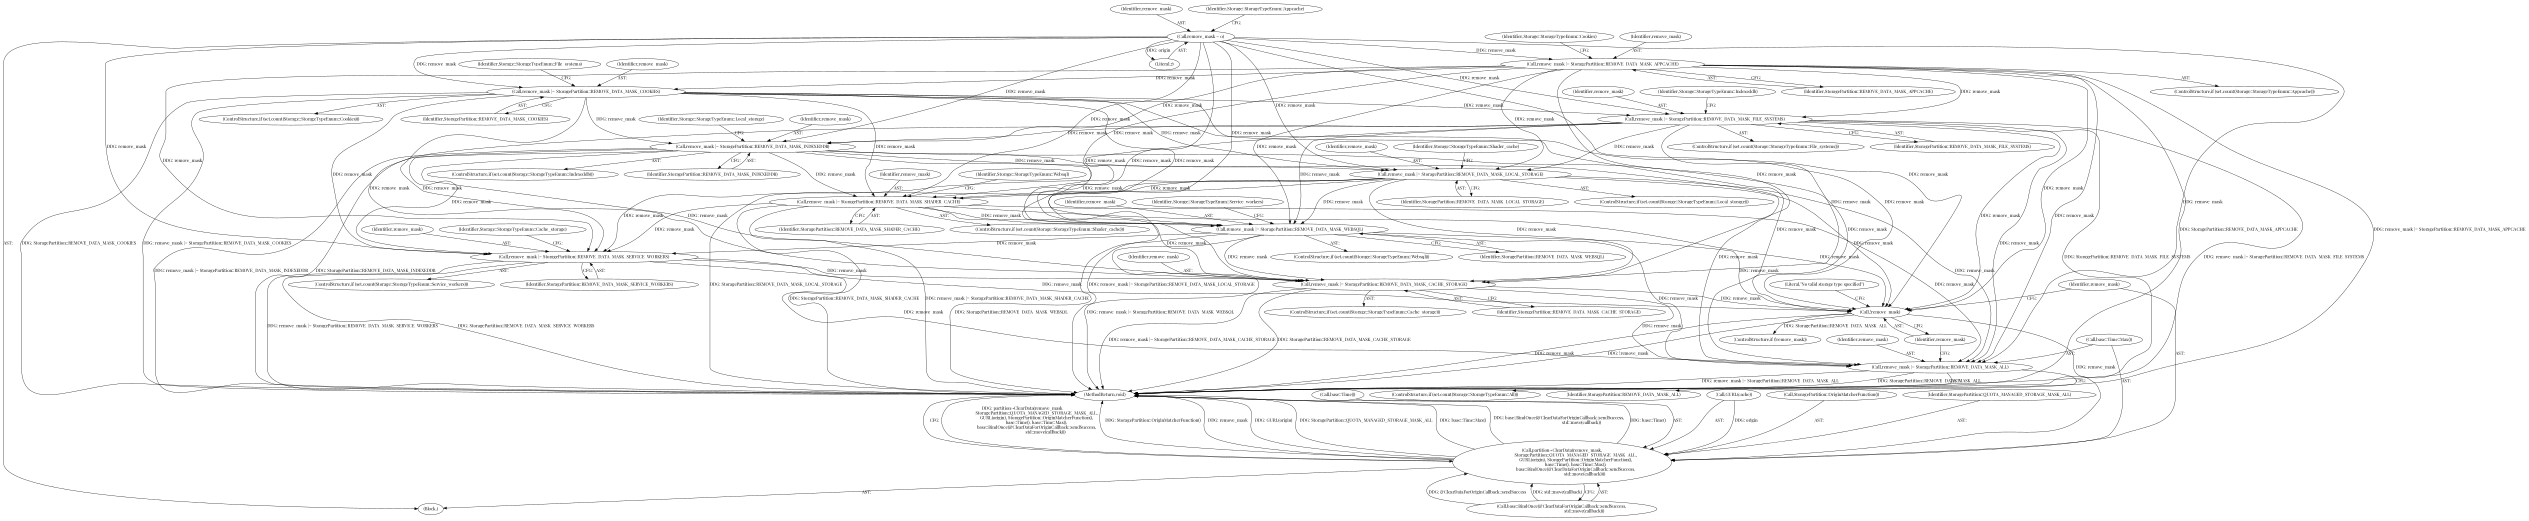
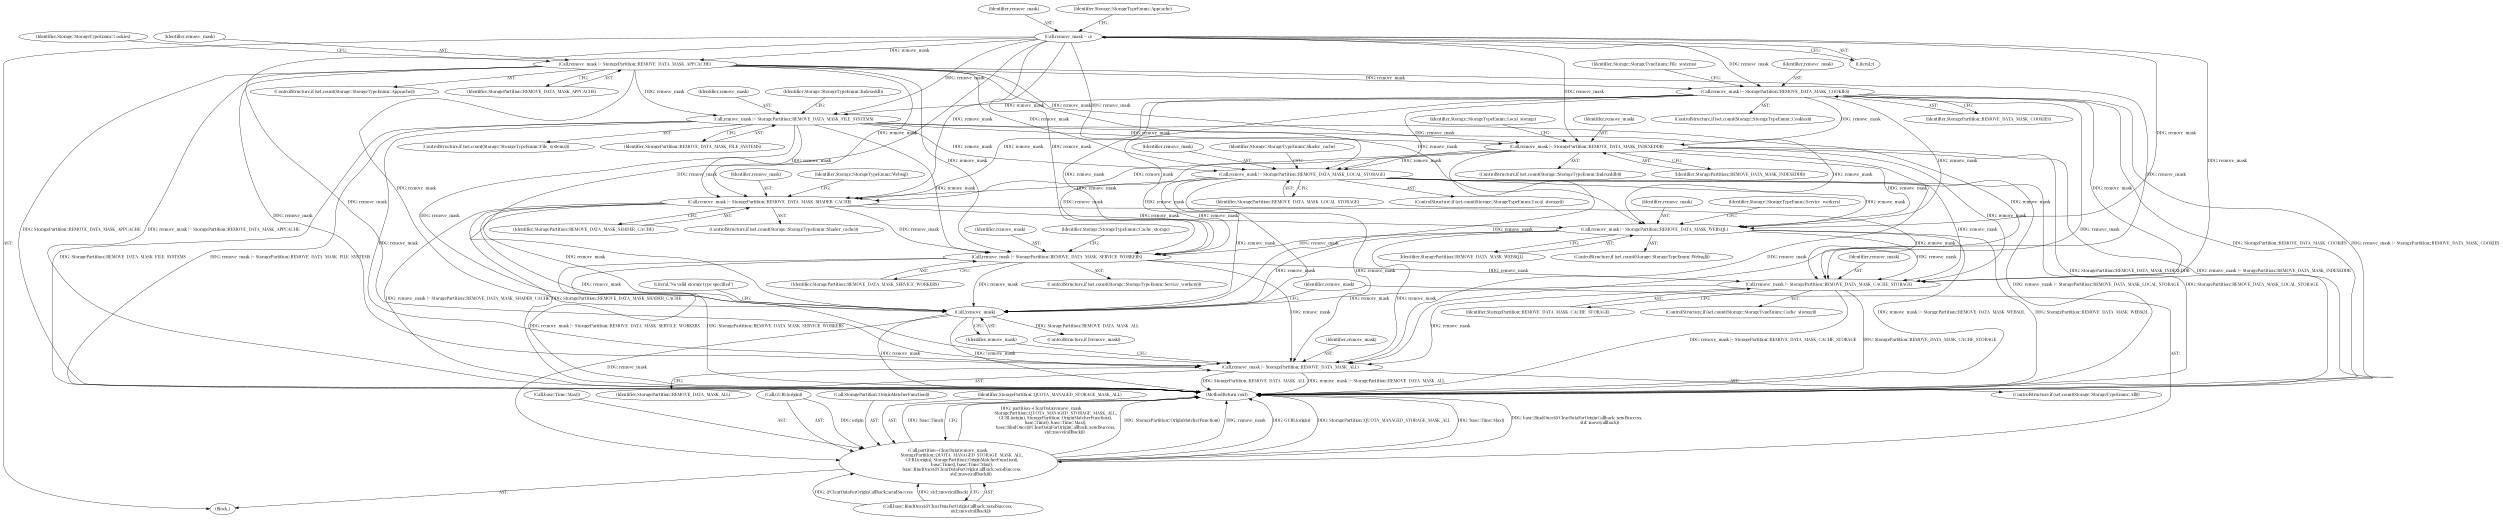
(1159, 51) -> (1817, 51)
(2046, 356) -> (967, 379)
(1338, 395) -> none
(1734, 395) -> (784, 395)
